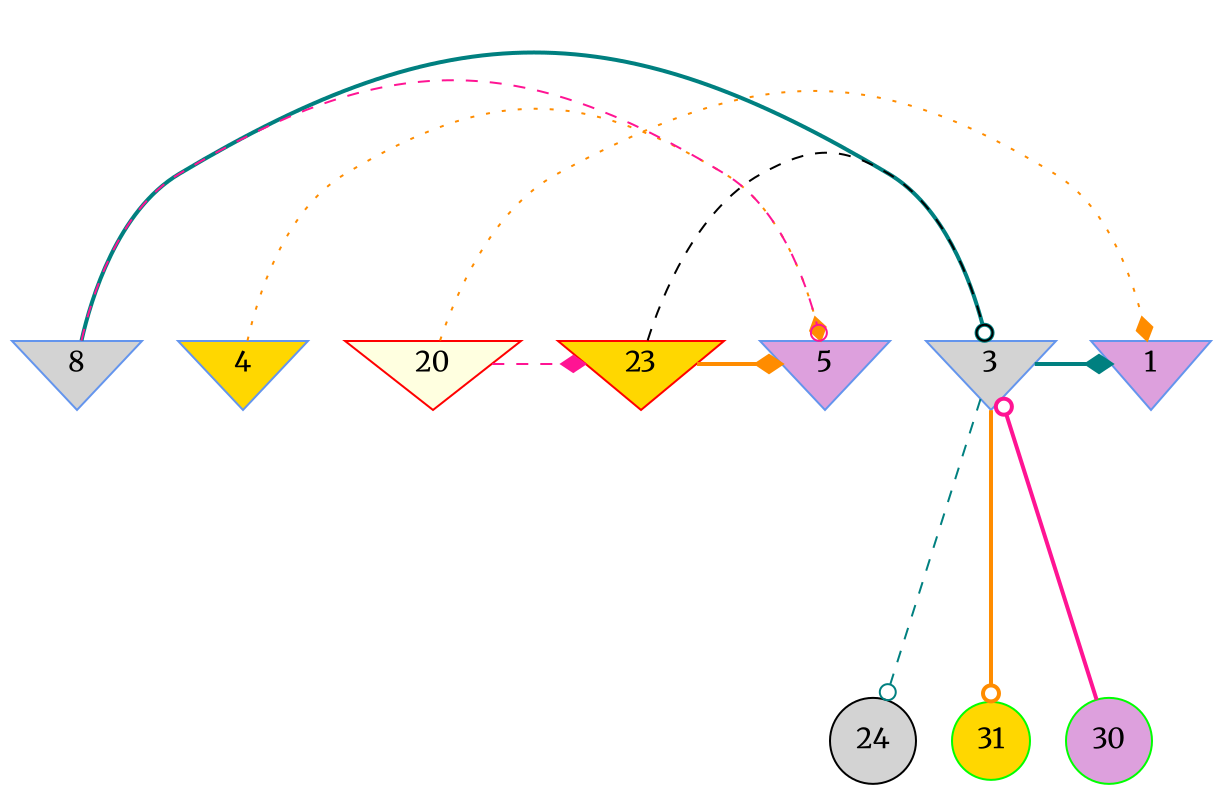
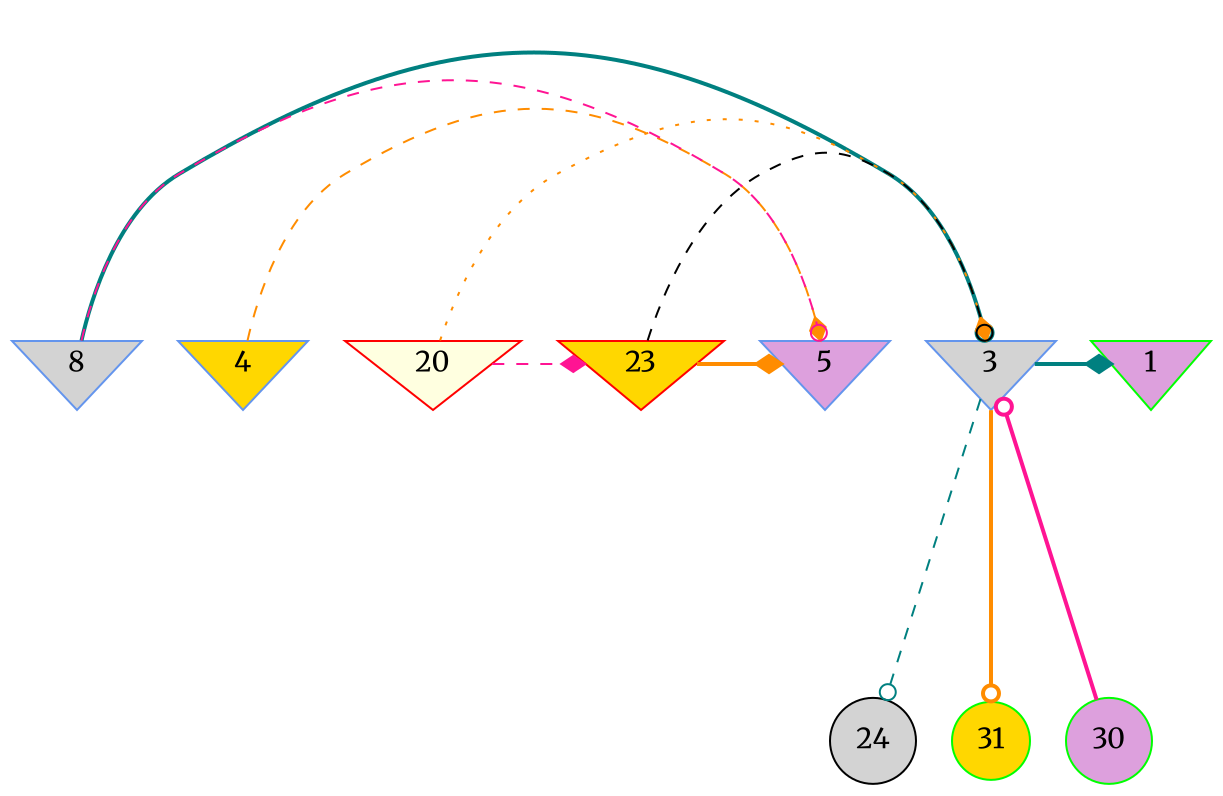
(788, 93) -> (706, 121)
(523, 110) -> (523, 110)
(1151, 364) -> (1151, 364)
